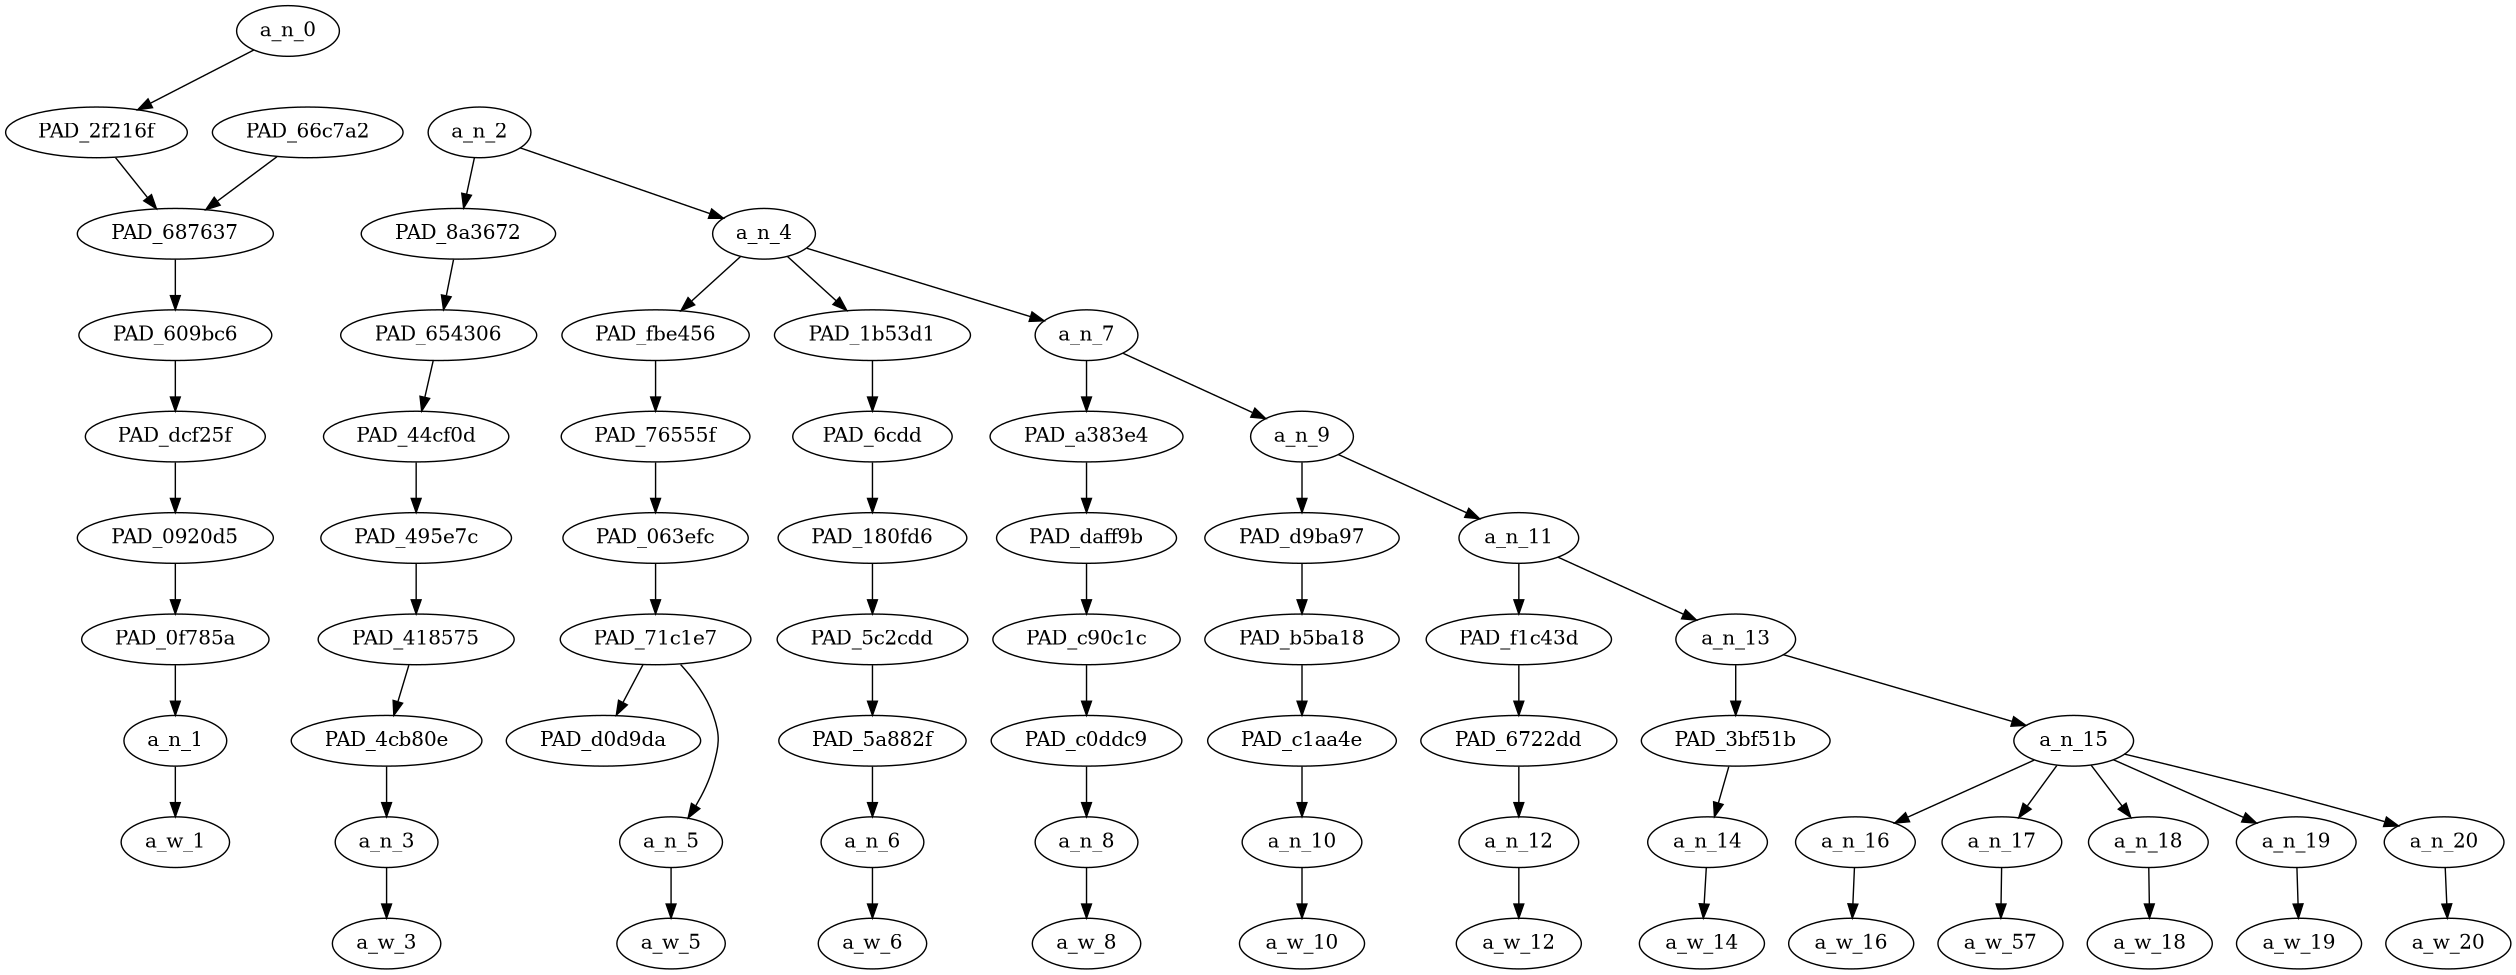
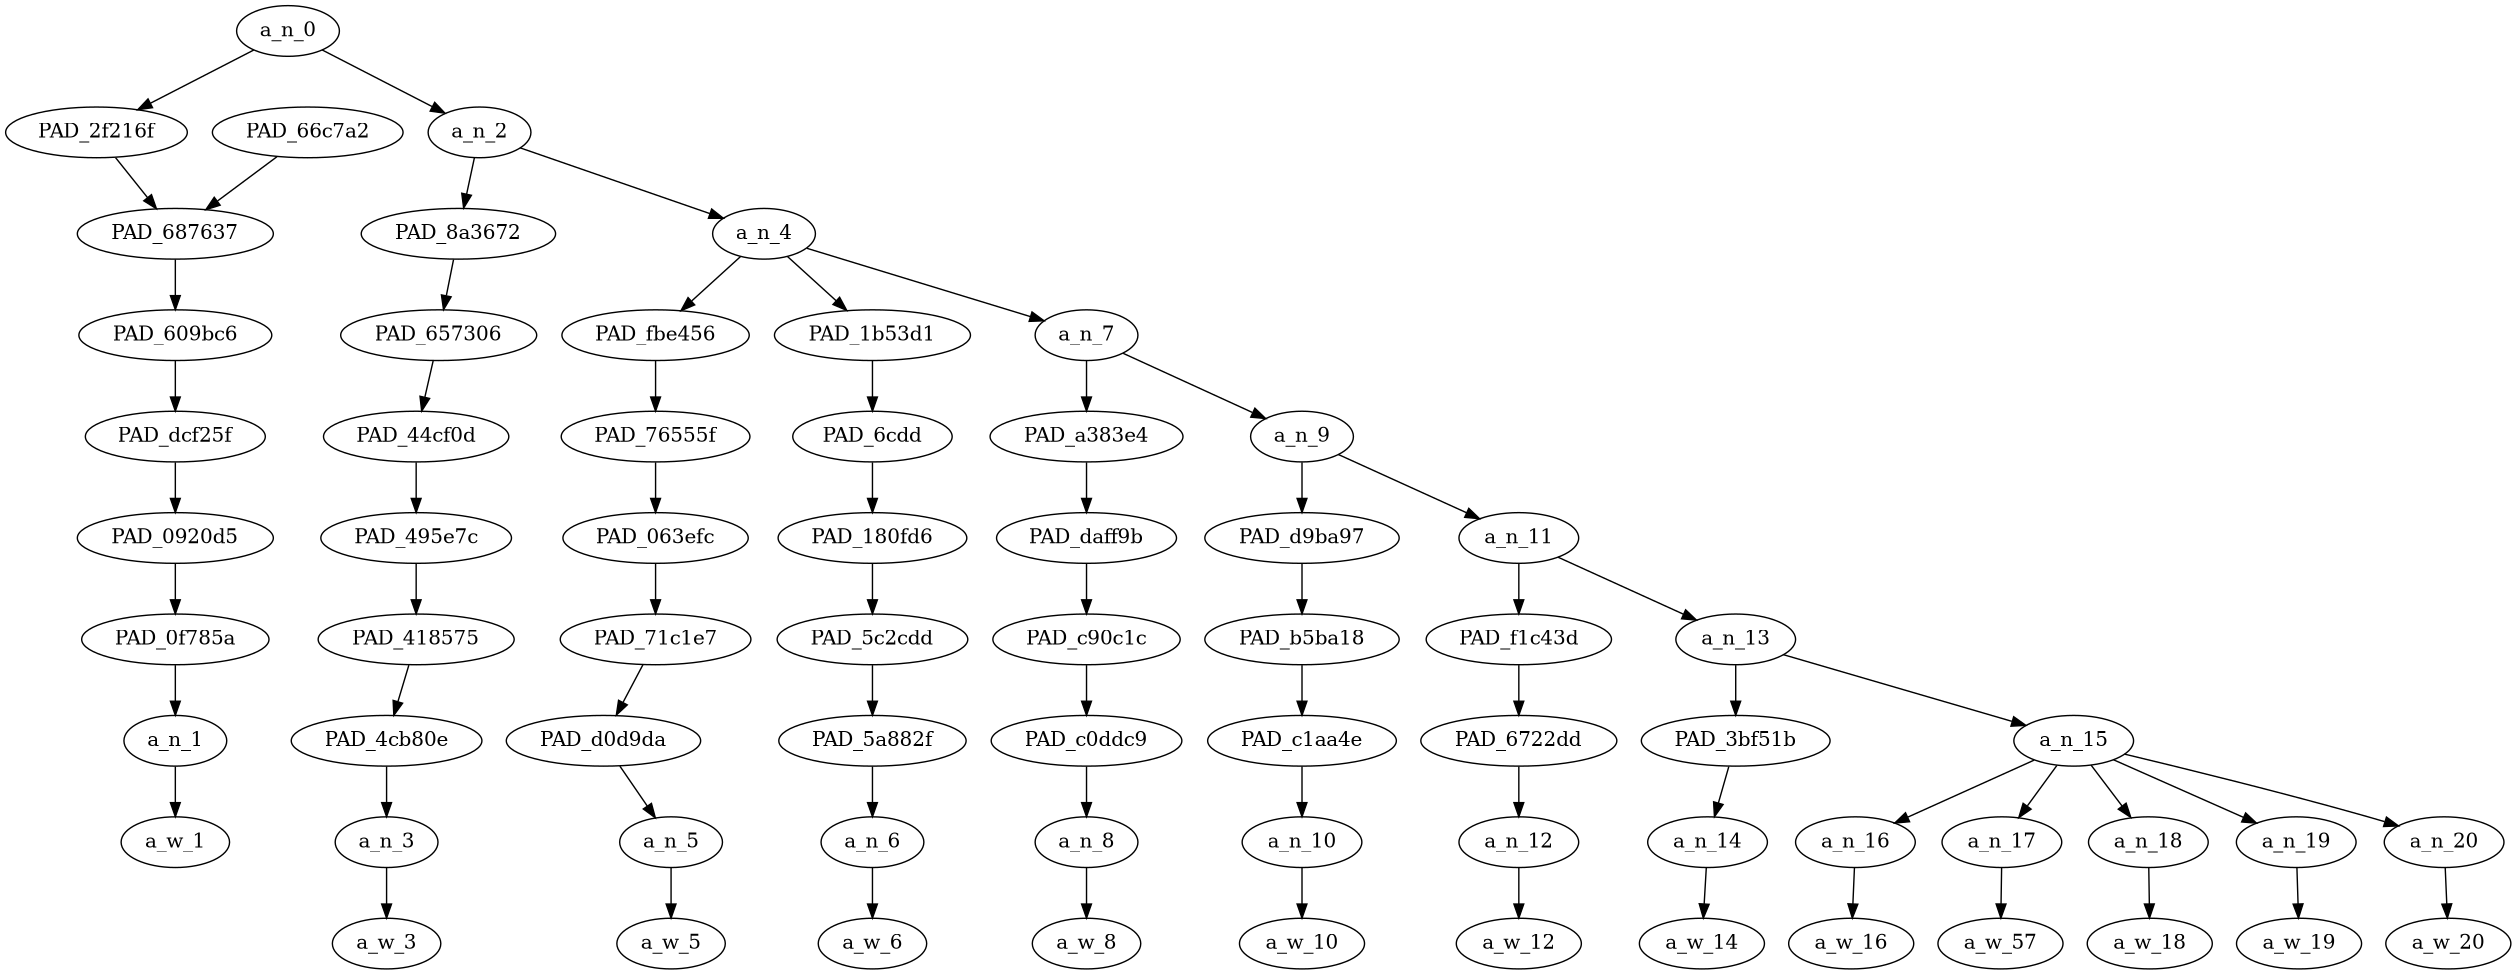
none -> (377, 78)
(439, 335) -> (439, 335)
(718, 732) -> (634, 786)
